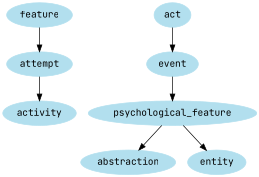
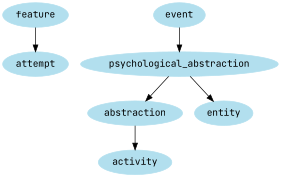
(172, 15) -> none
(40, 85) -> (135, 134)
(172, 113) -> (179, 64)
